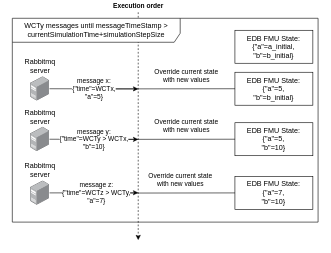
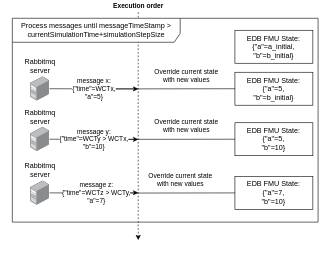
(96, 30) -> (96, 30)
